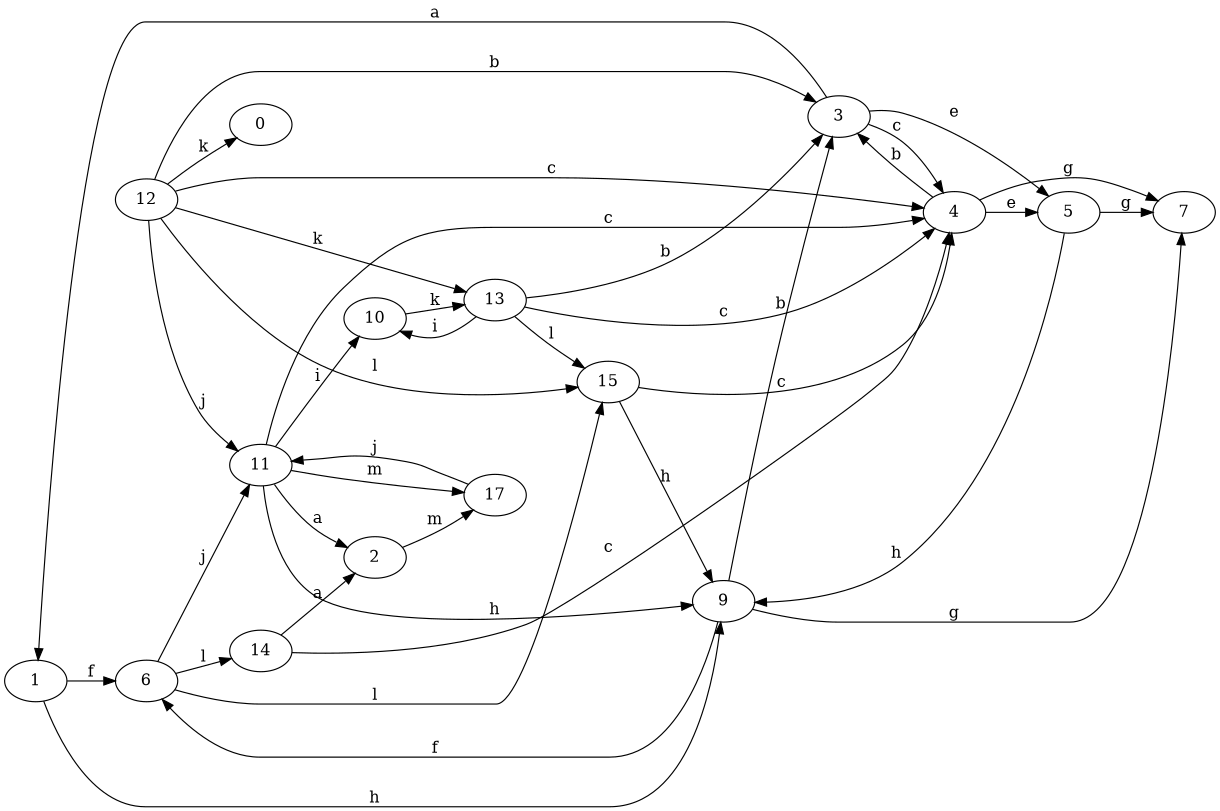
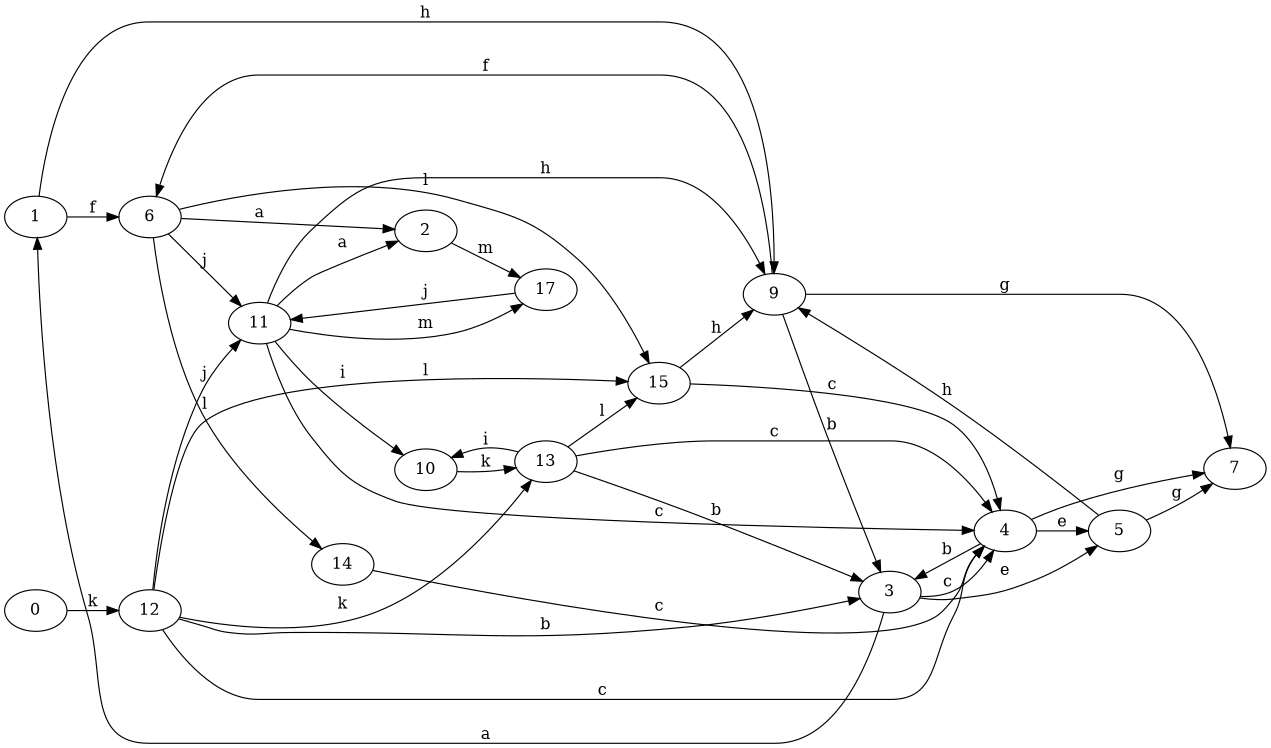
(197, 163) -> (94, 611)
(313, 608) -> (282, 224)
